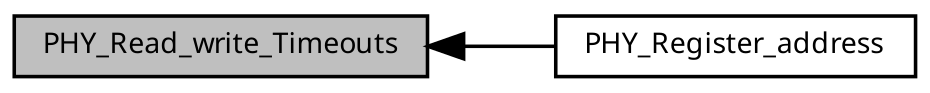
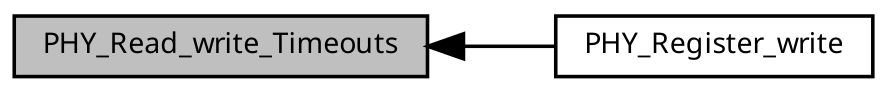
(736, 46) -> (714, 46)
